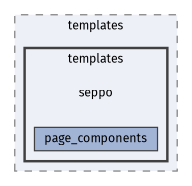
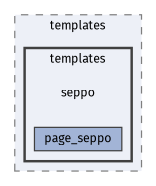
(96, 139) -> (78, 139)
